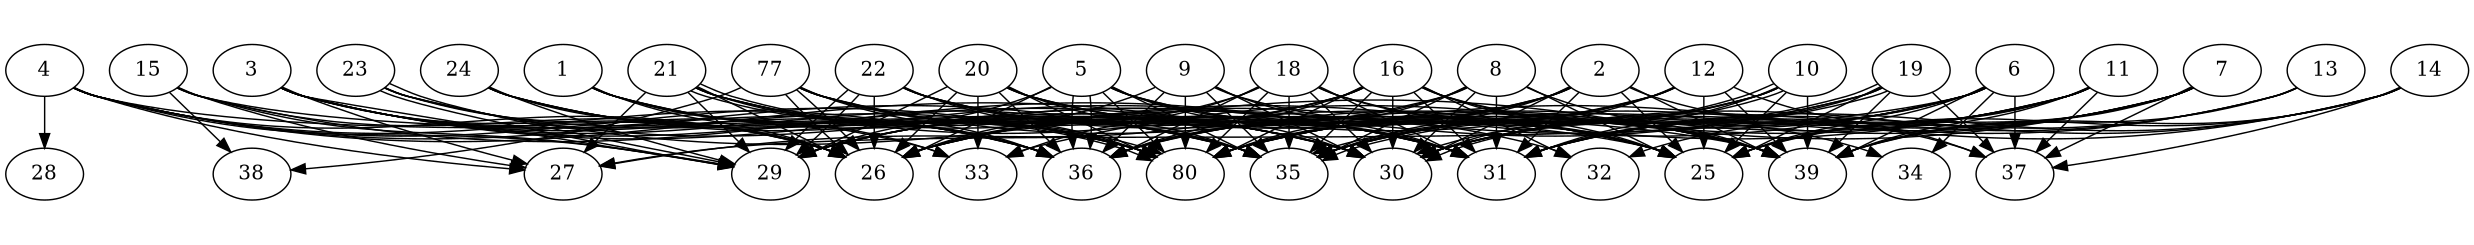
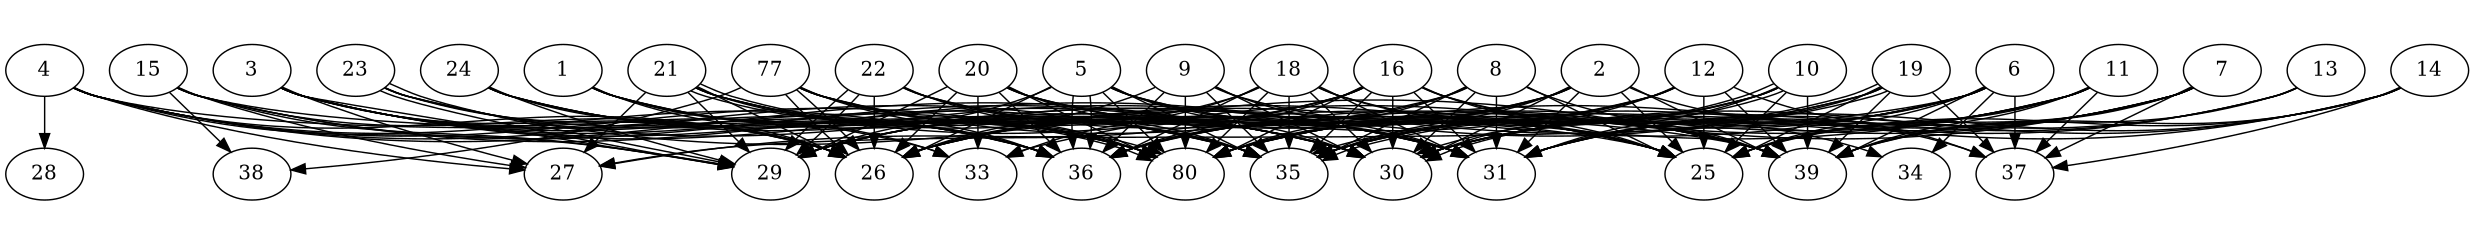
none -> (763, 123)
(1600, 174) -> none
